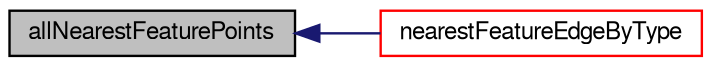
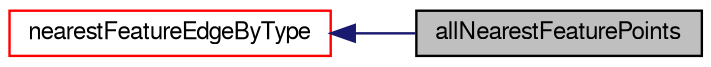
(350, 33) -> (385, 33)
